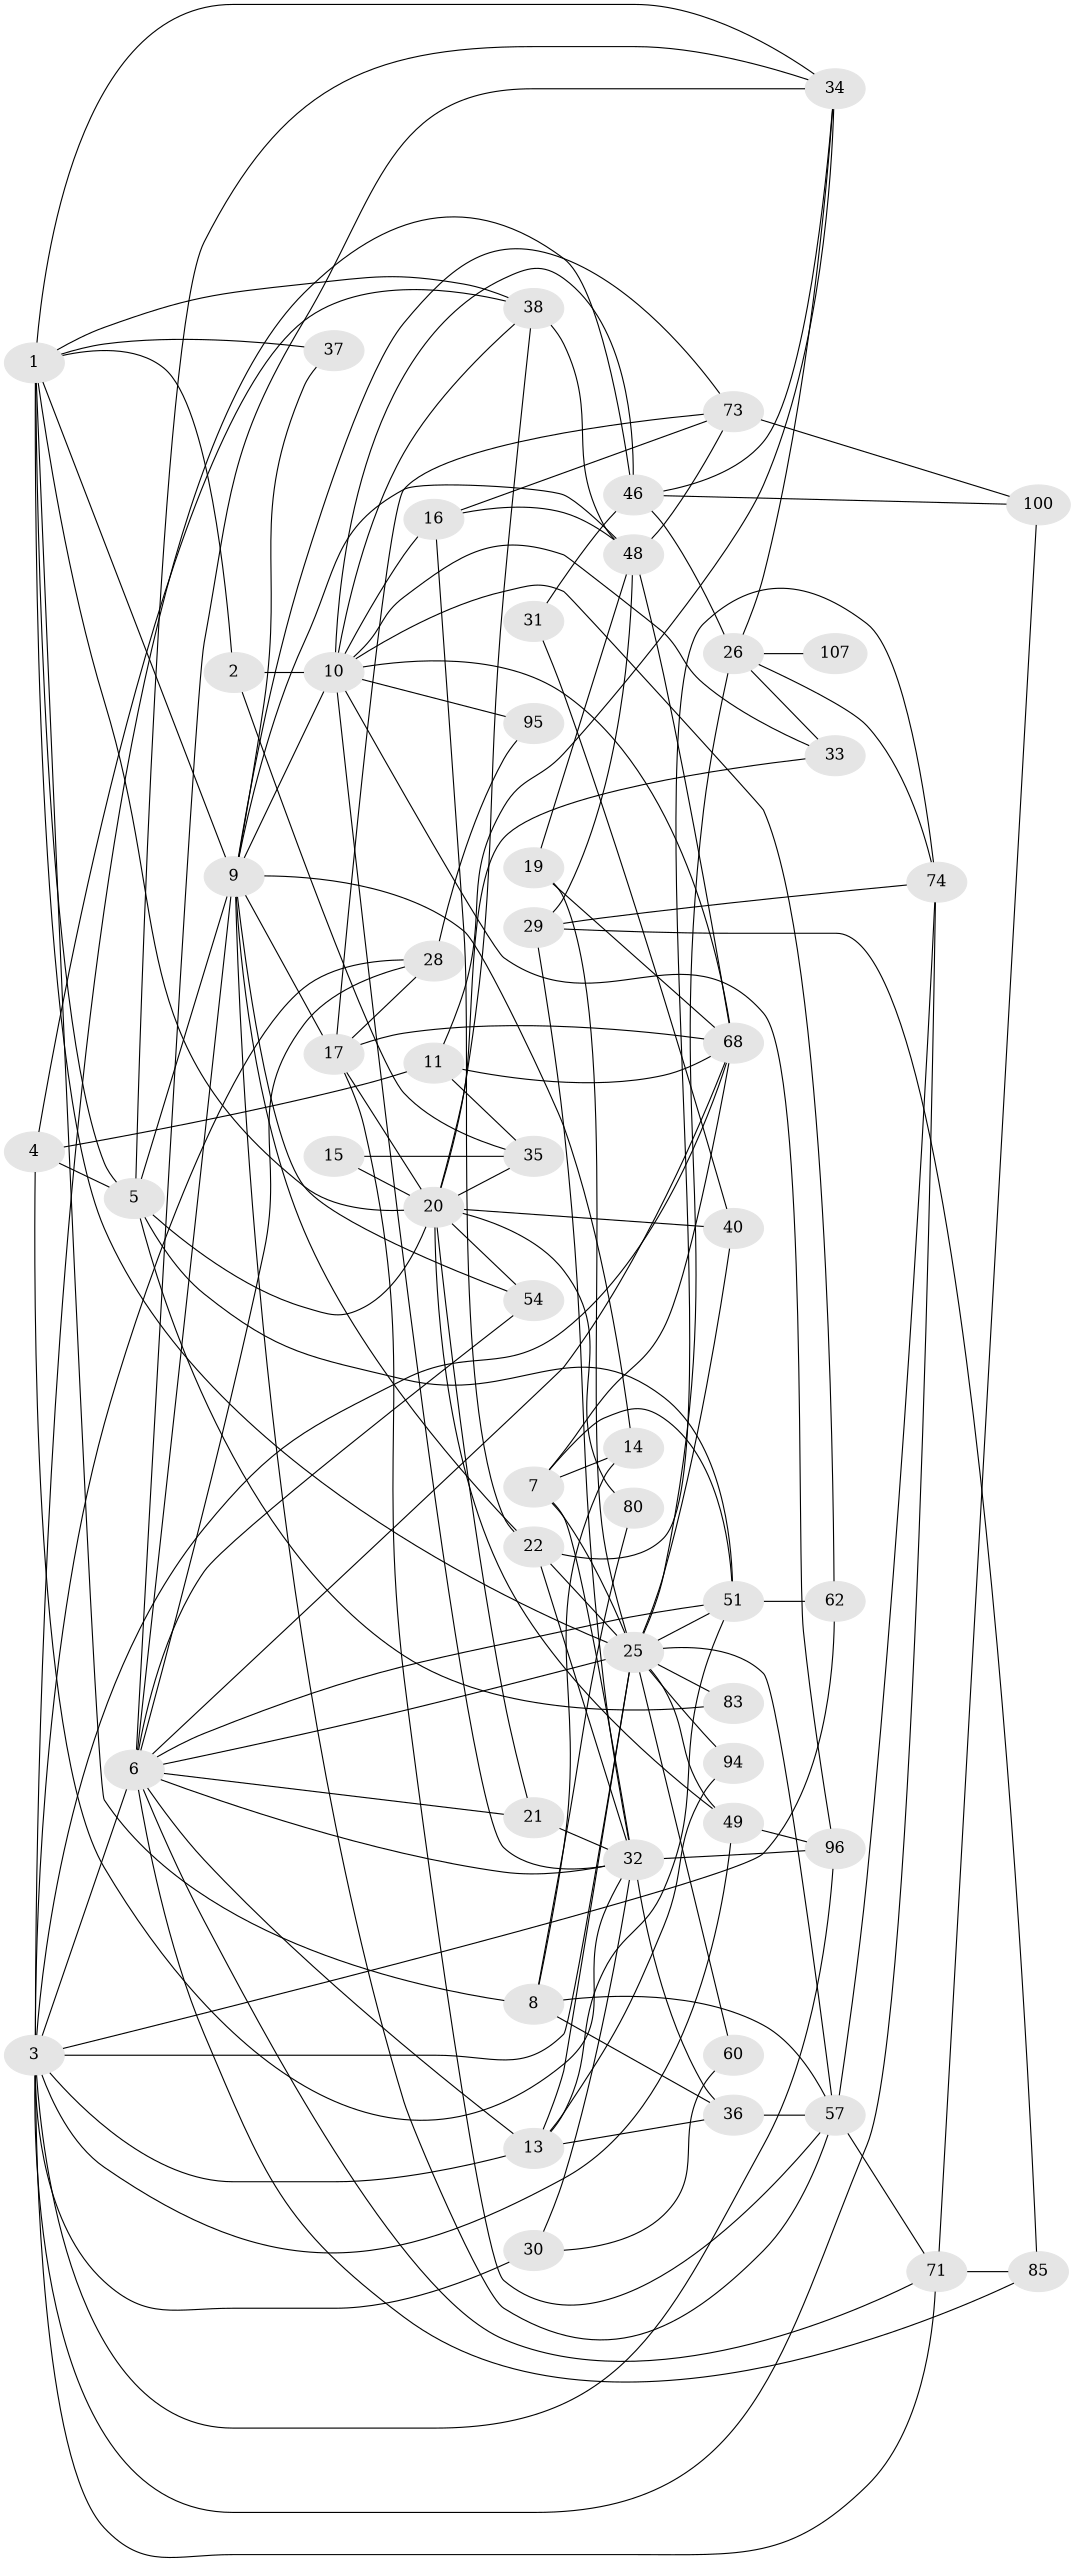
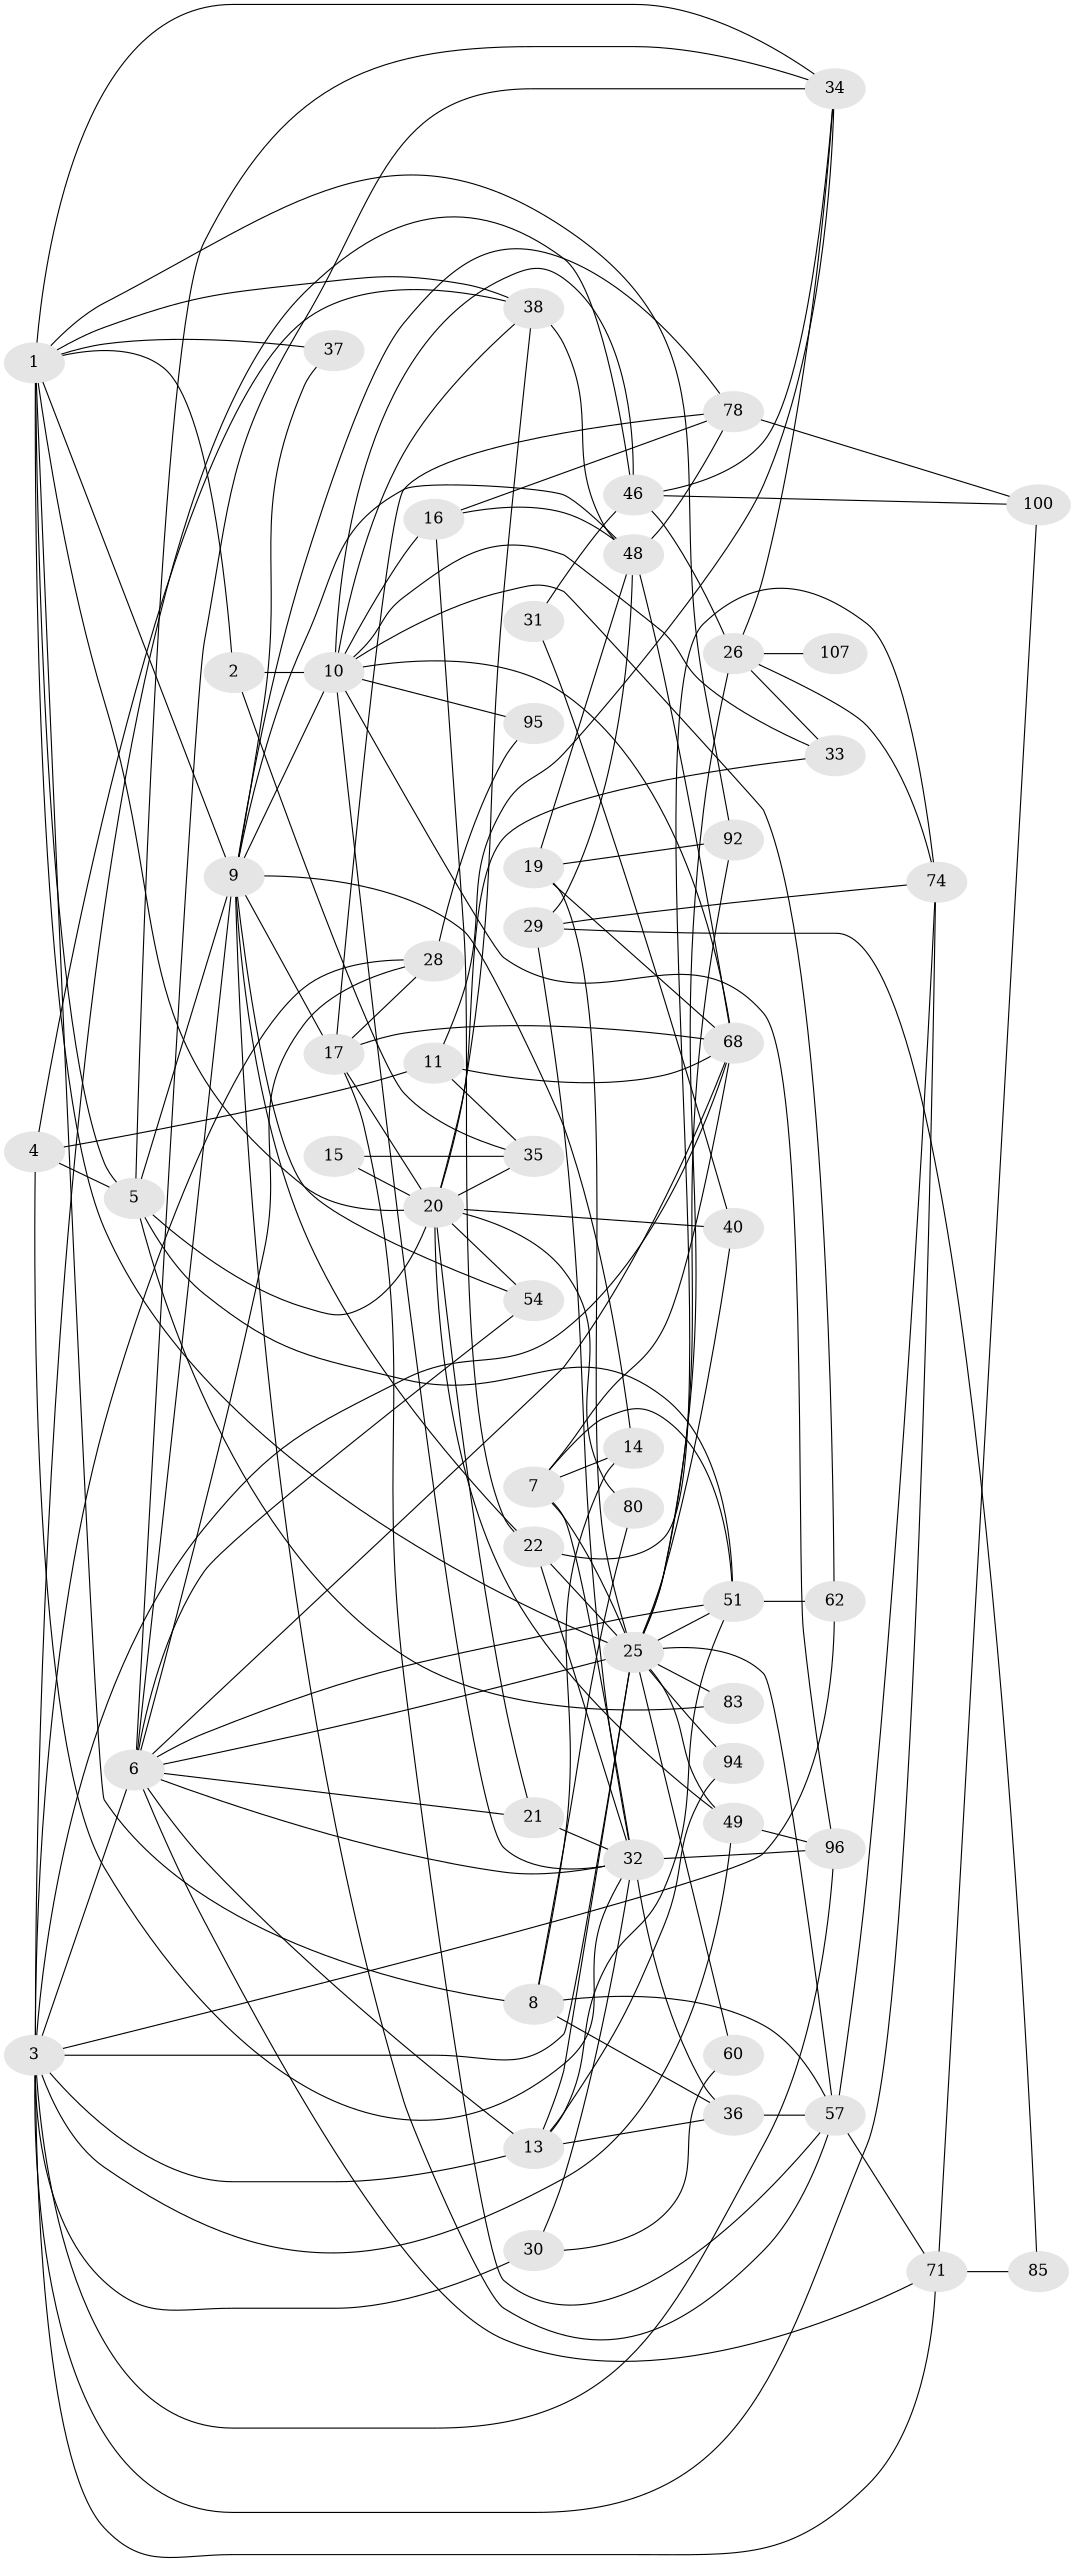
(734, 412) -> (734, 412)
none -> (734, 840)
(418, 2325) -> none
